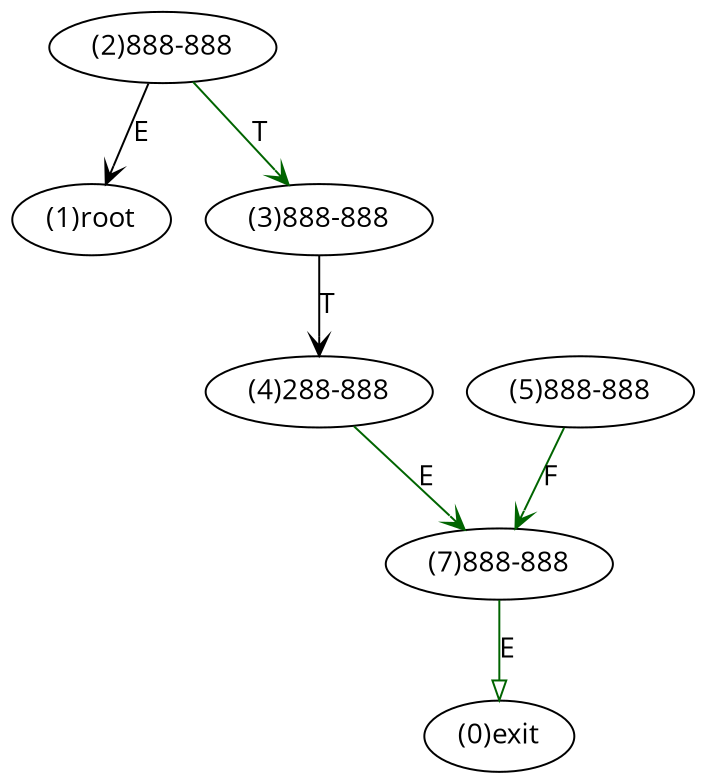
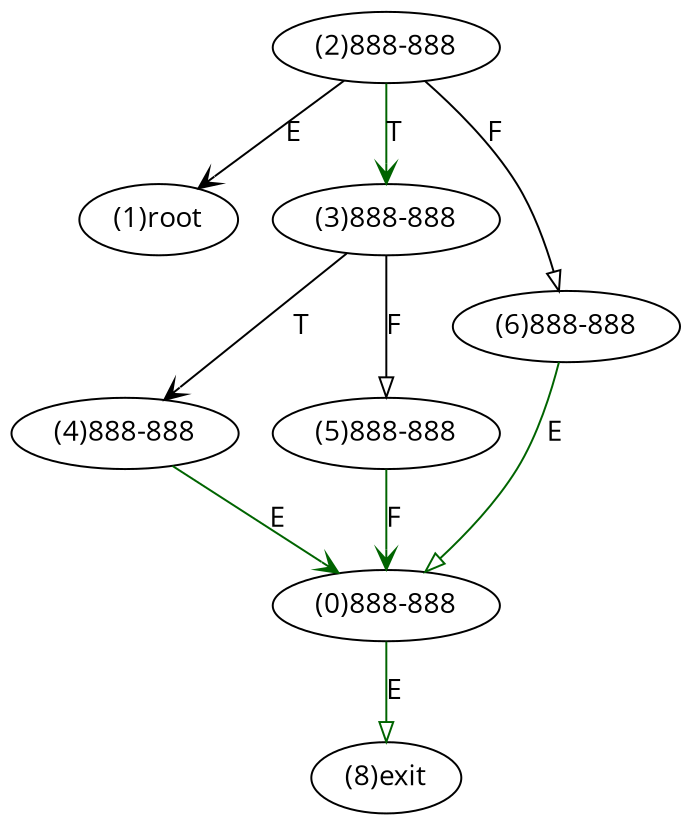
none -> (386, 316)
none -> (566, 327)
(319, 392) -> (125, 433)
(499, 564) -> (386, 606)
(499, 736) -> (386, 778)
